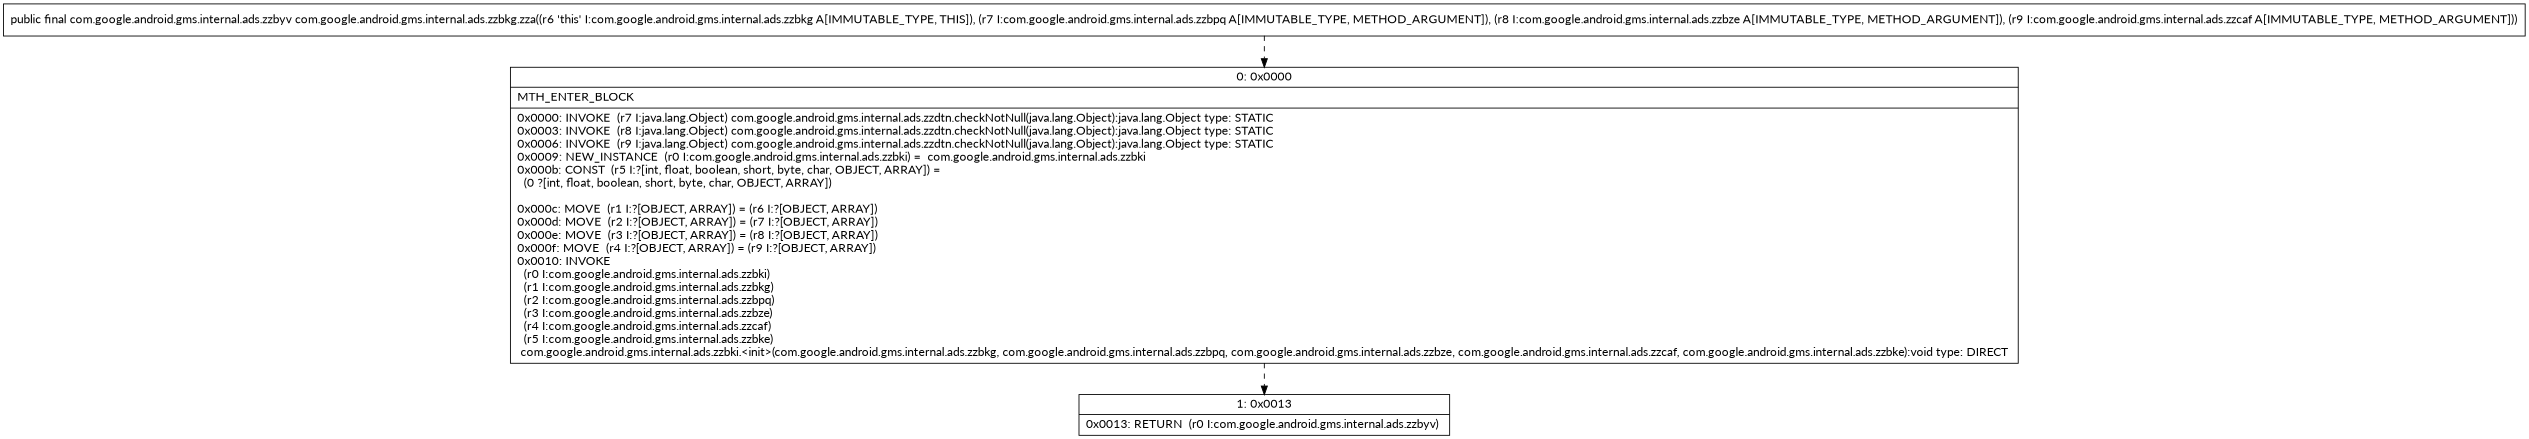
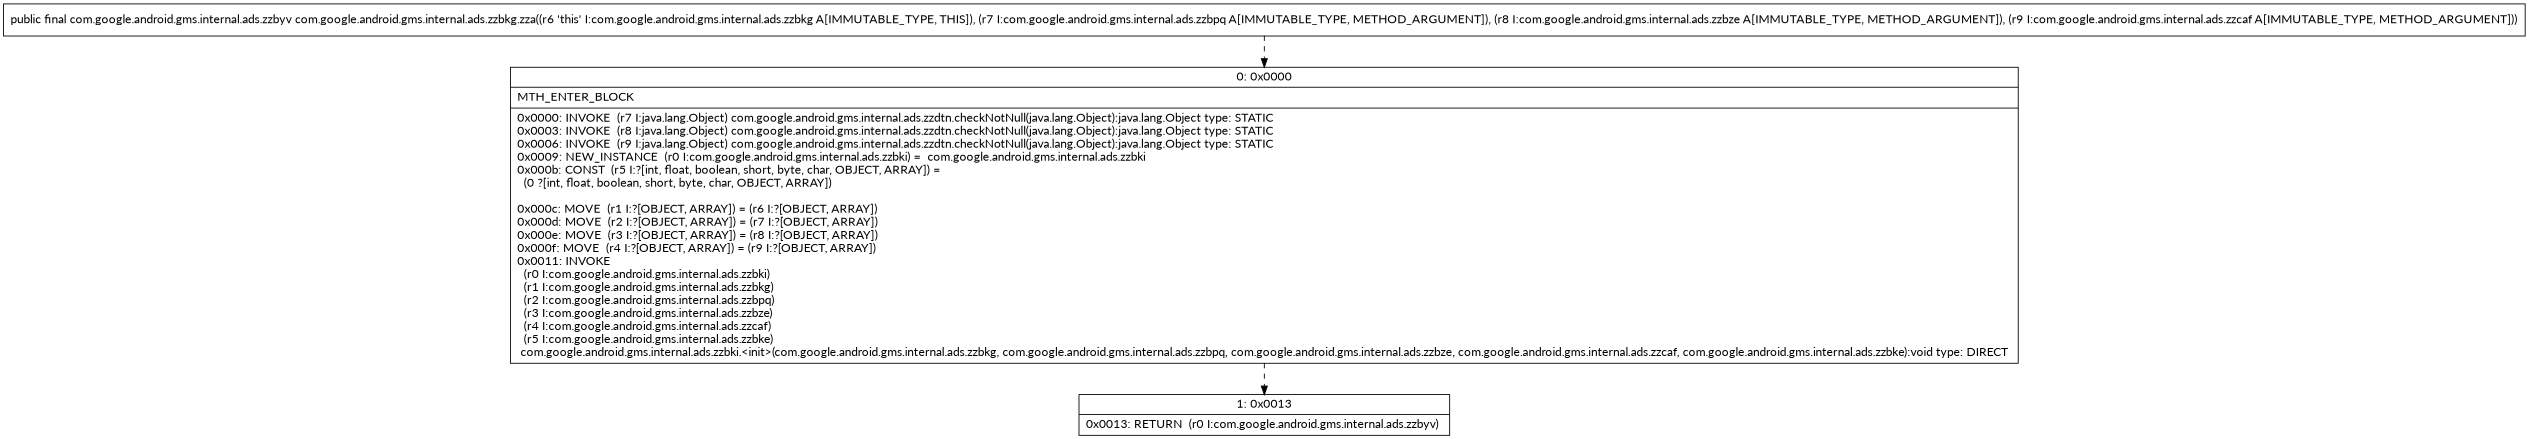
(567, 261) -> (567, 261)
